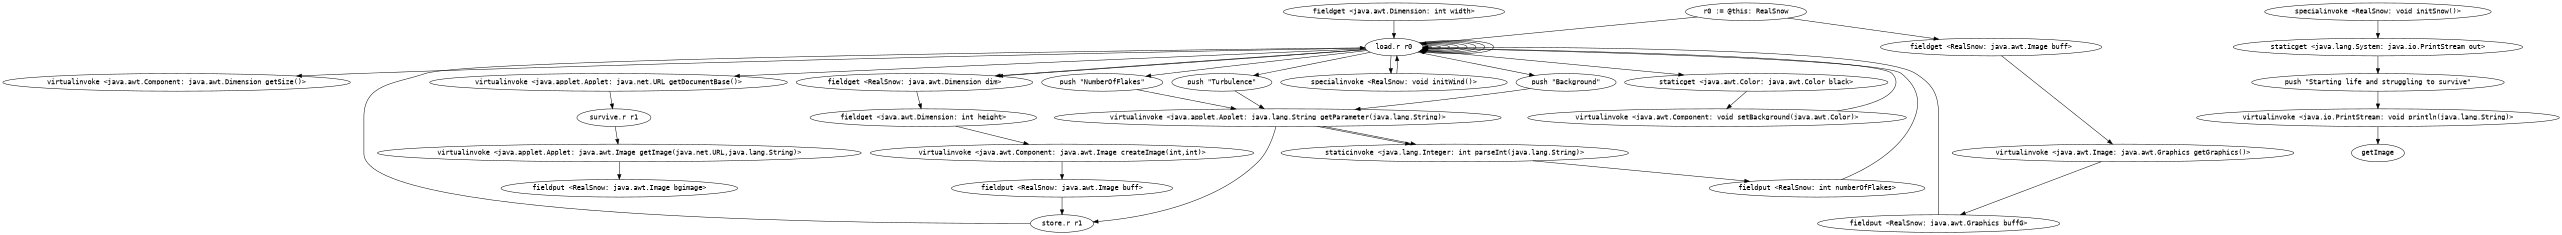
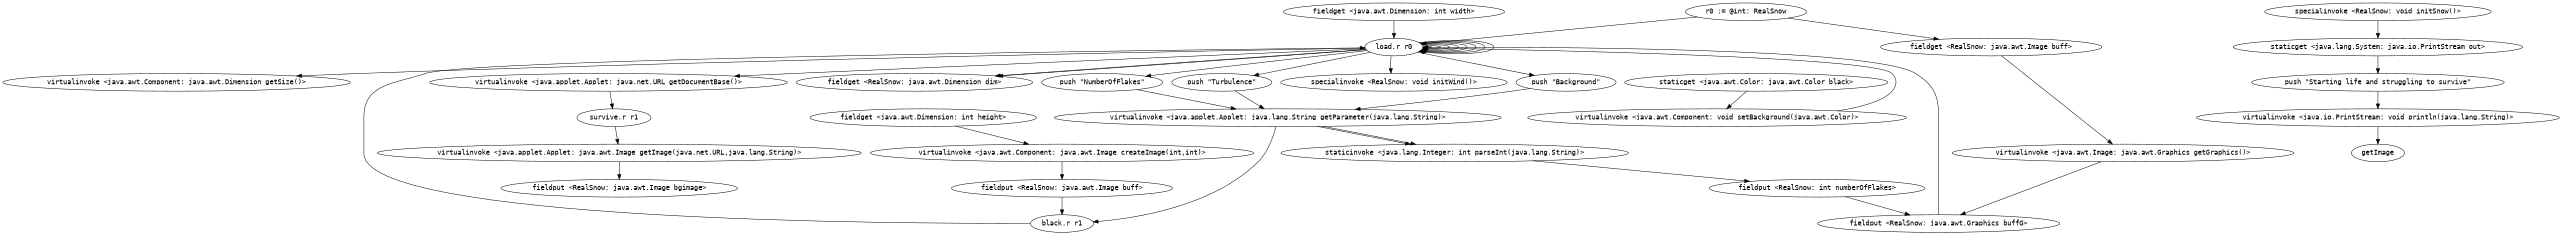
(1746, 12) -> (1746, 12)
(1739, 58) -> (1875, 205)
(1550, 62) -> none
(1397, 67) -> none
(918, 98) -> none
(1062, 224) -> (1062, 224)
